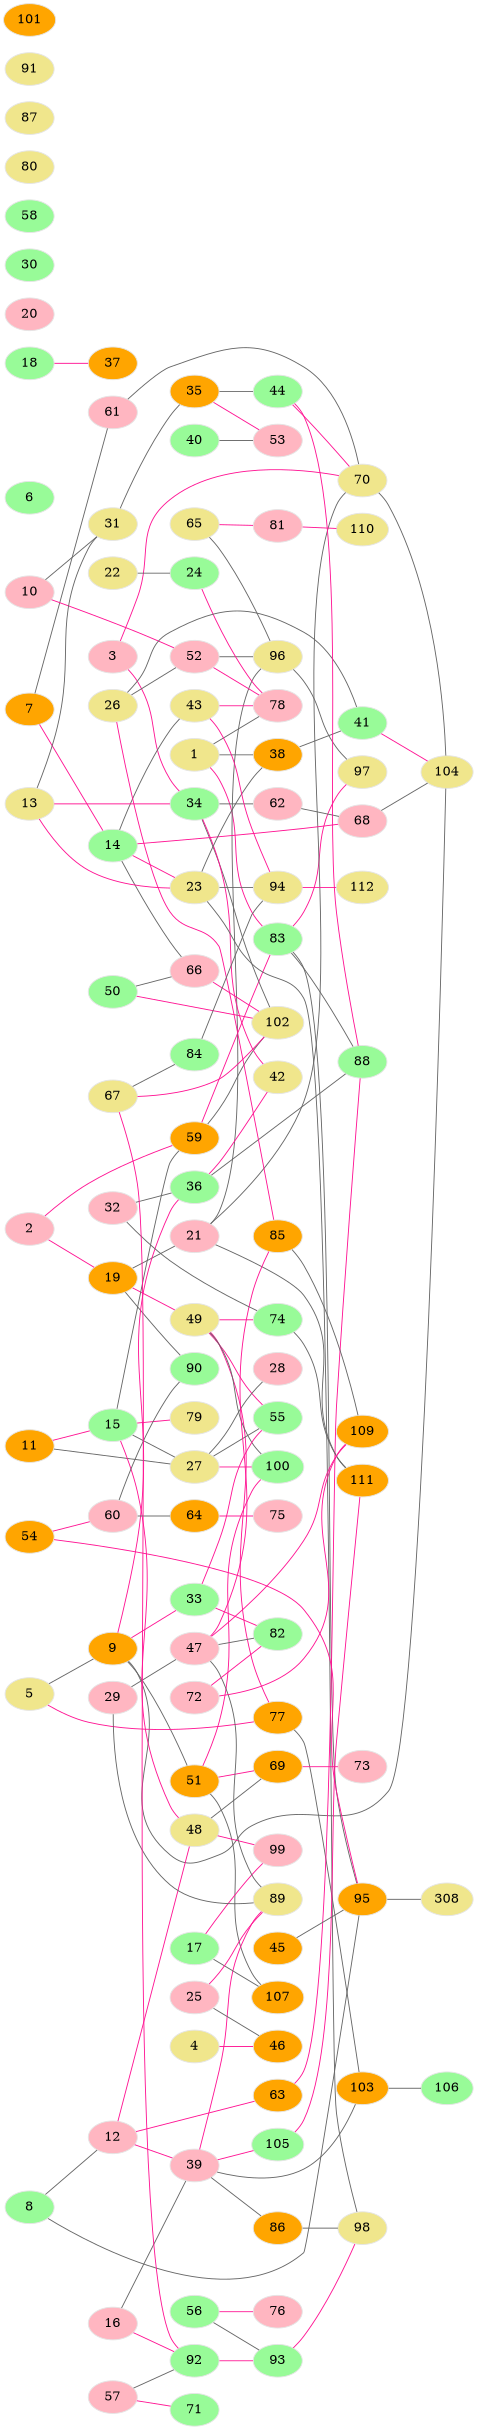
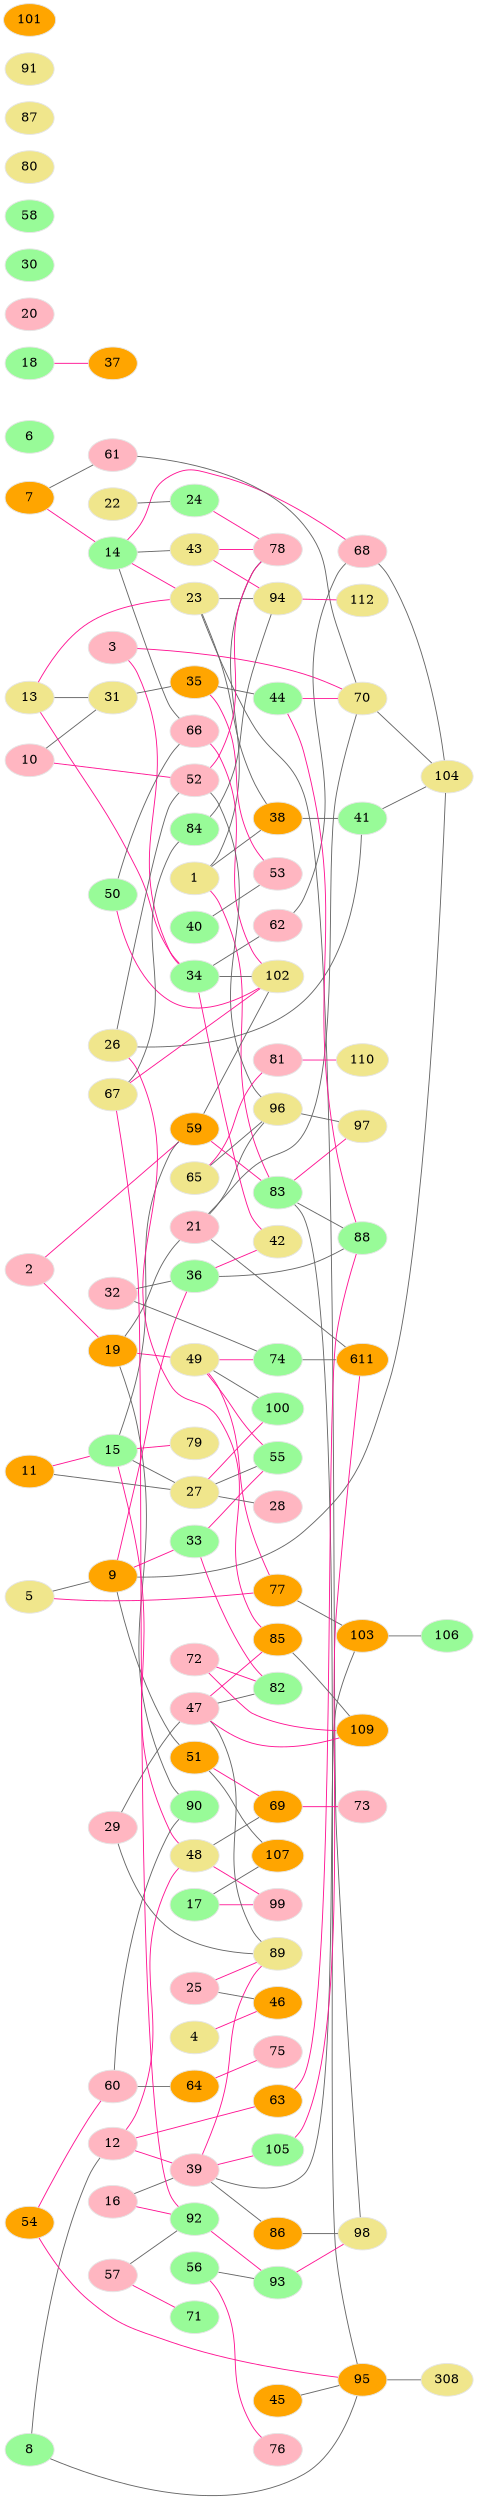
(404, 747) -> (404, 798)
(362, 1481) -> (362, 1360)
(229, 1636) -> none
